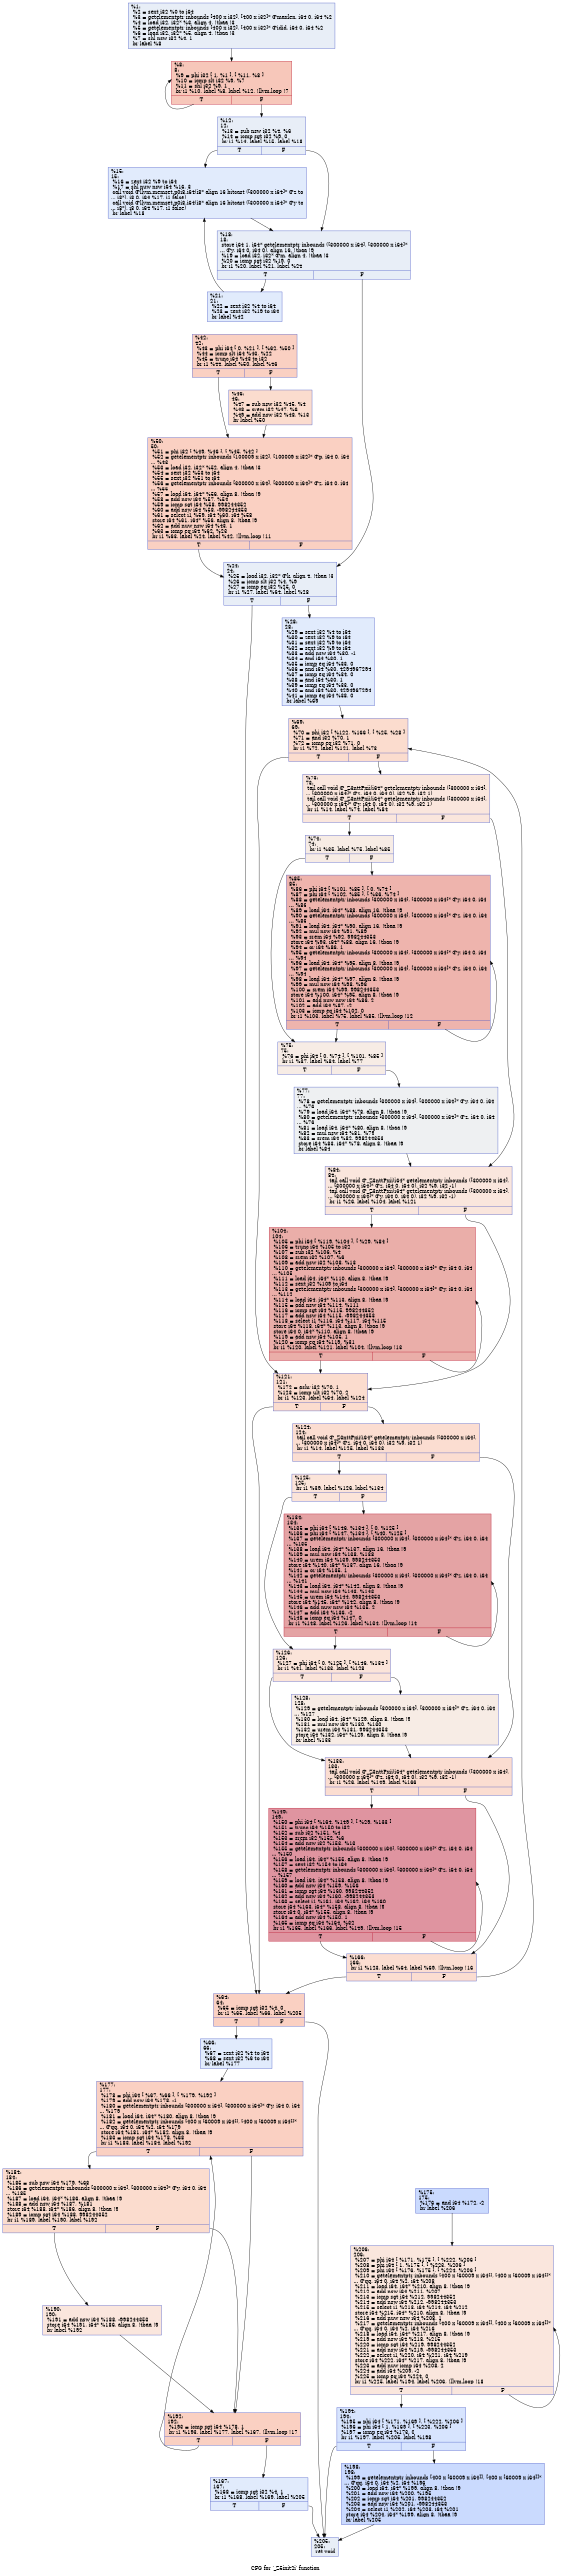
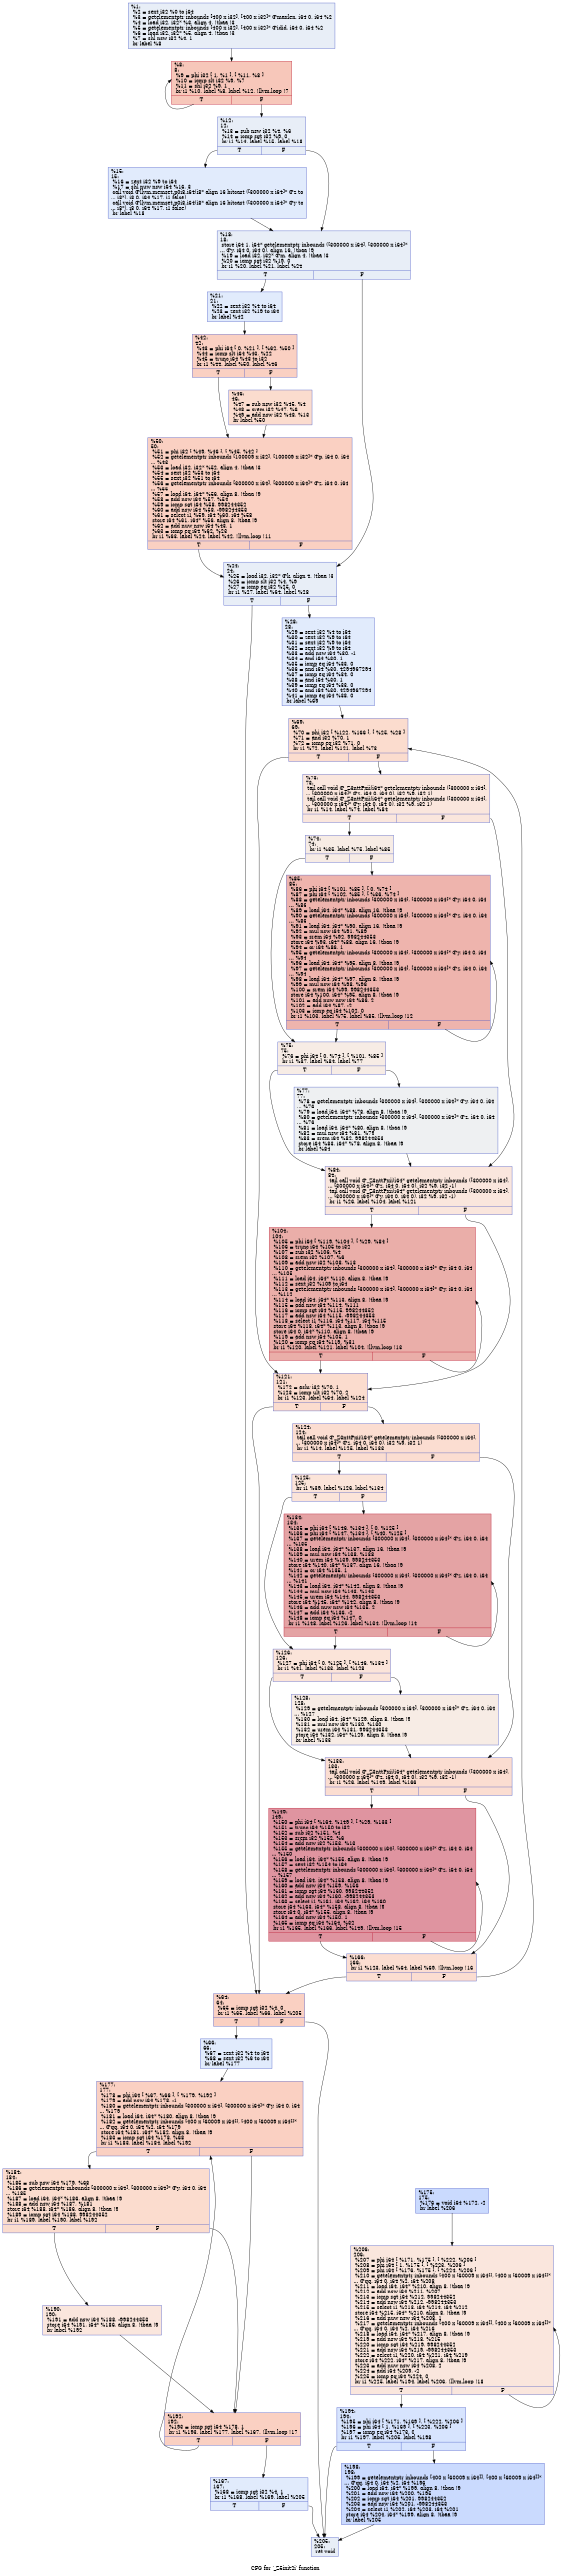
(207, 259) -> (245, 326)
none -> (279, 1129)
(451, 2203) -> (452, 2203)
(399, 2366) -> (398, 2366)
